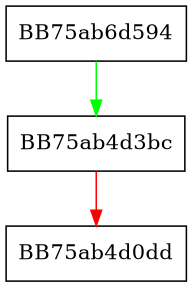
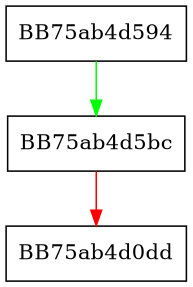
(96, 34) -> (96, 34)
(96, 144) -> (96, 144)
